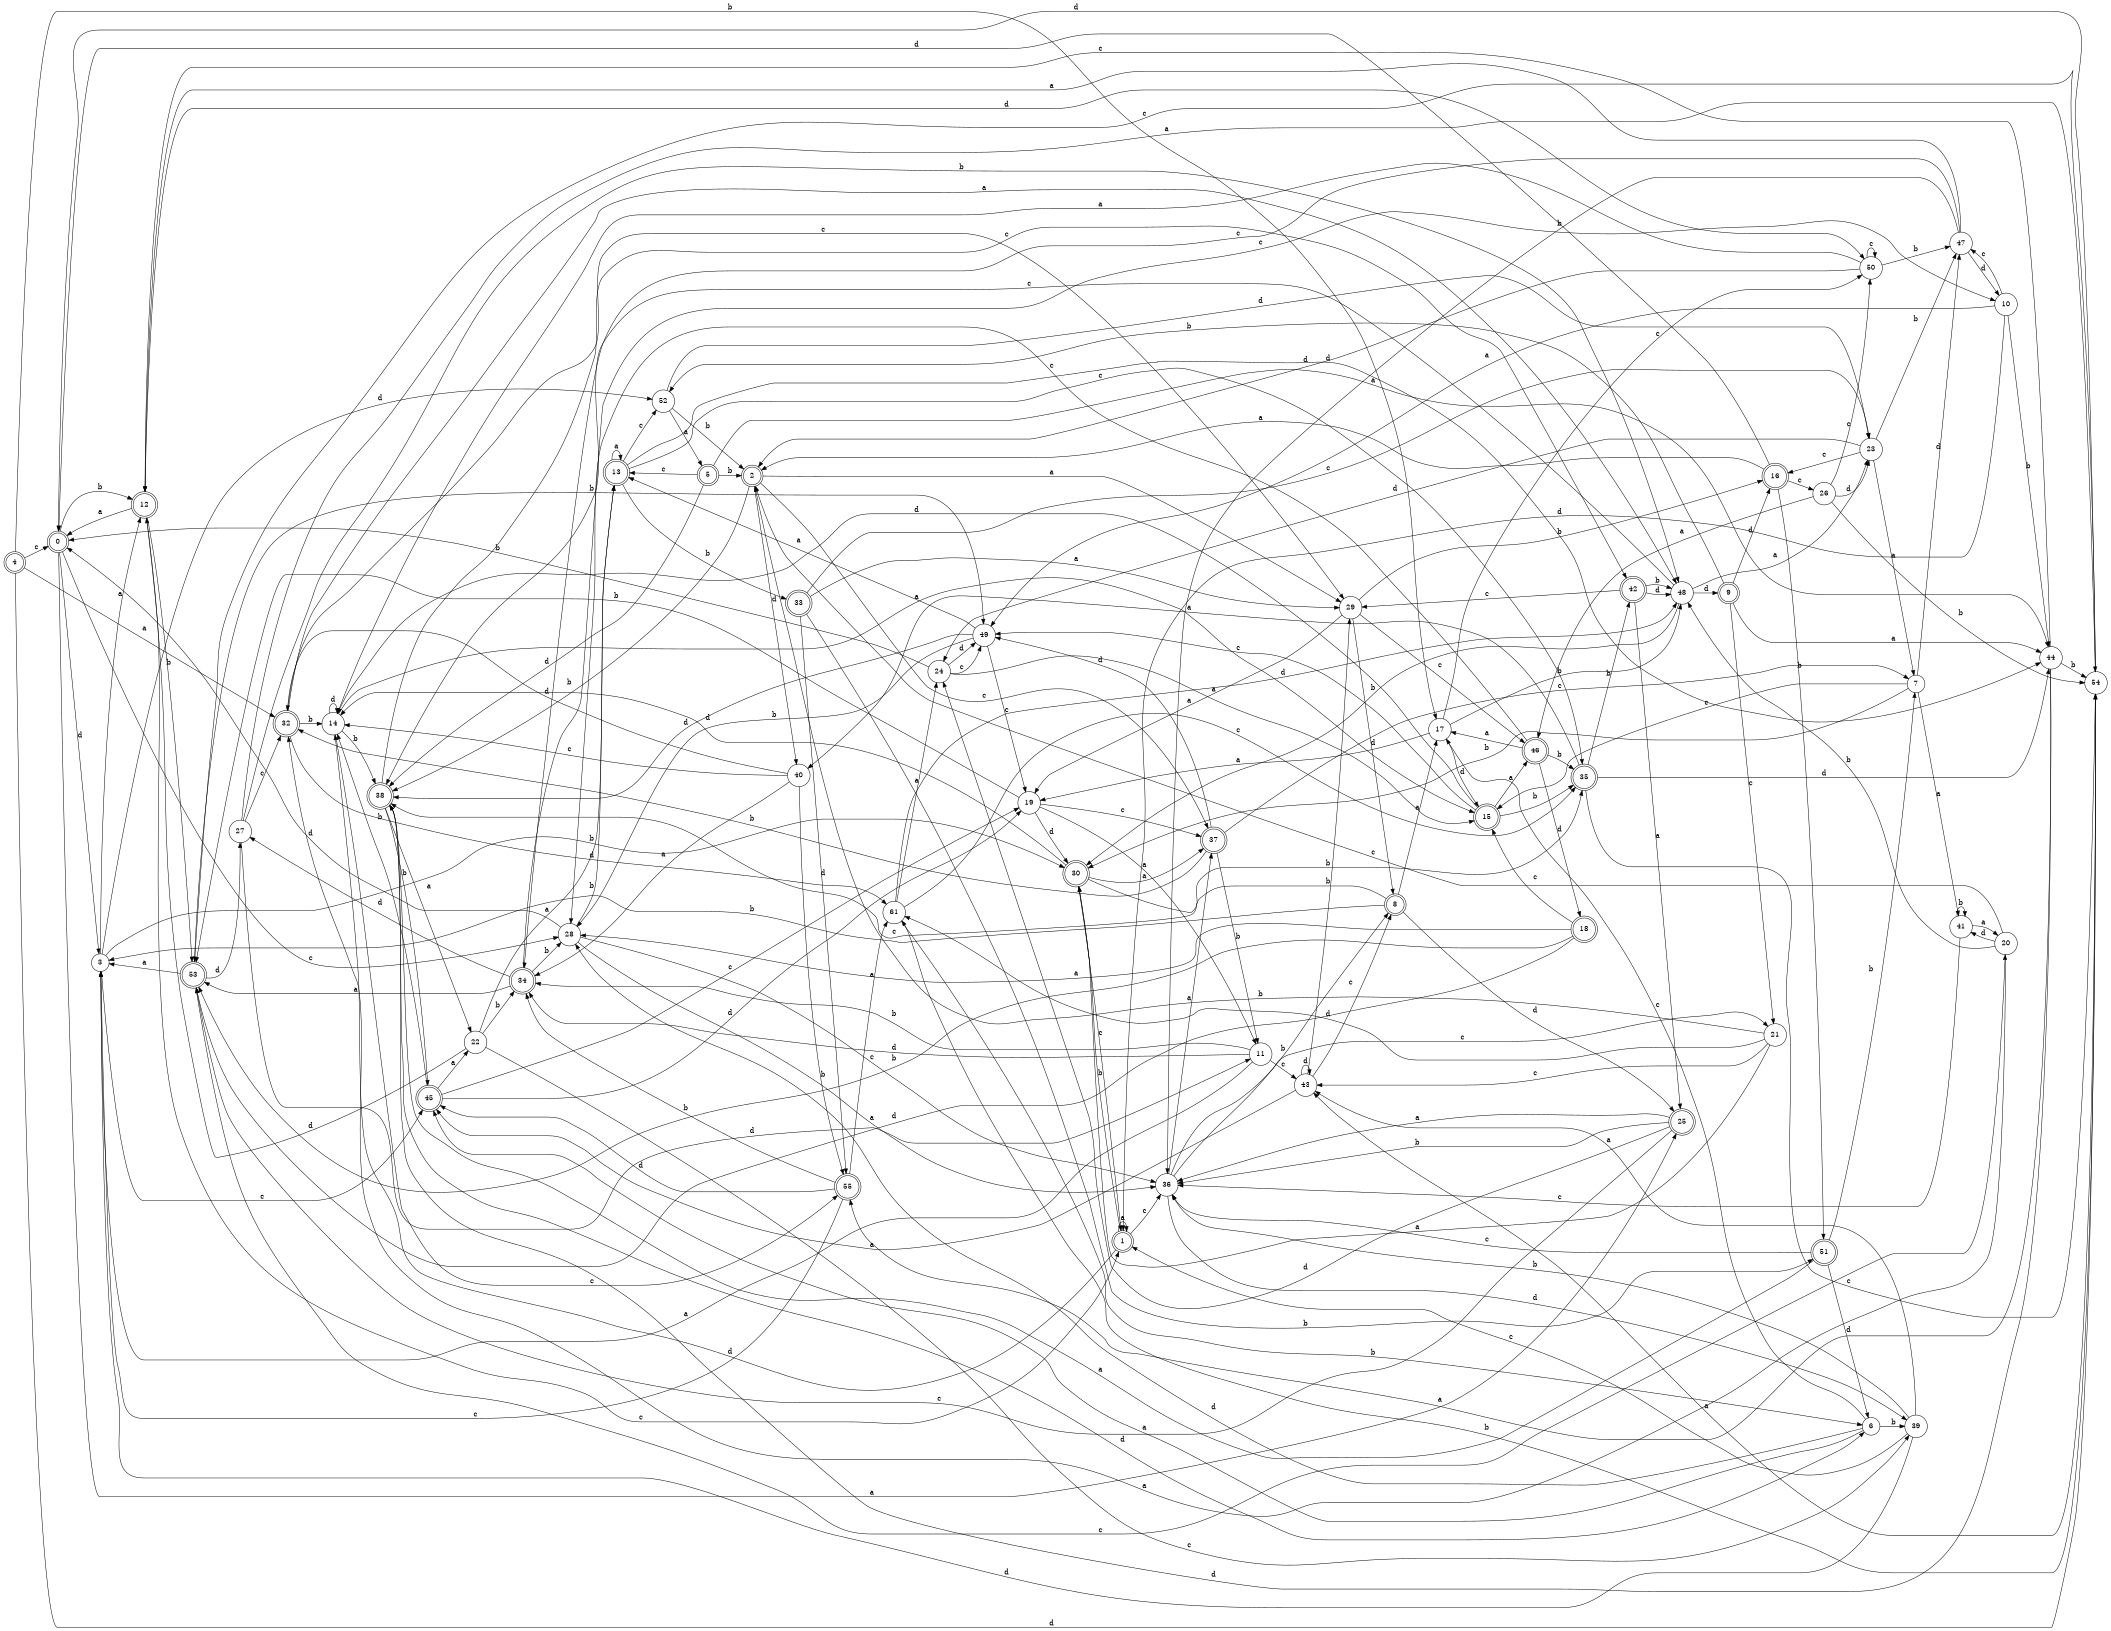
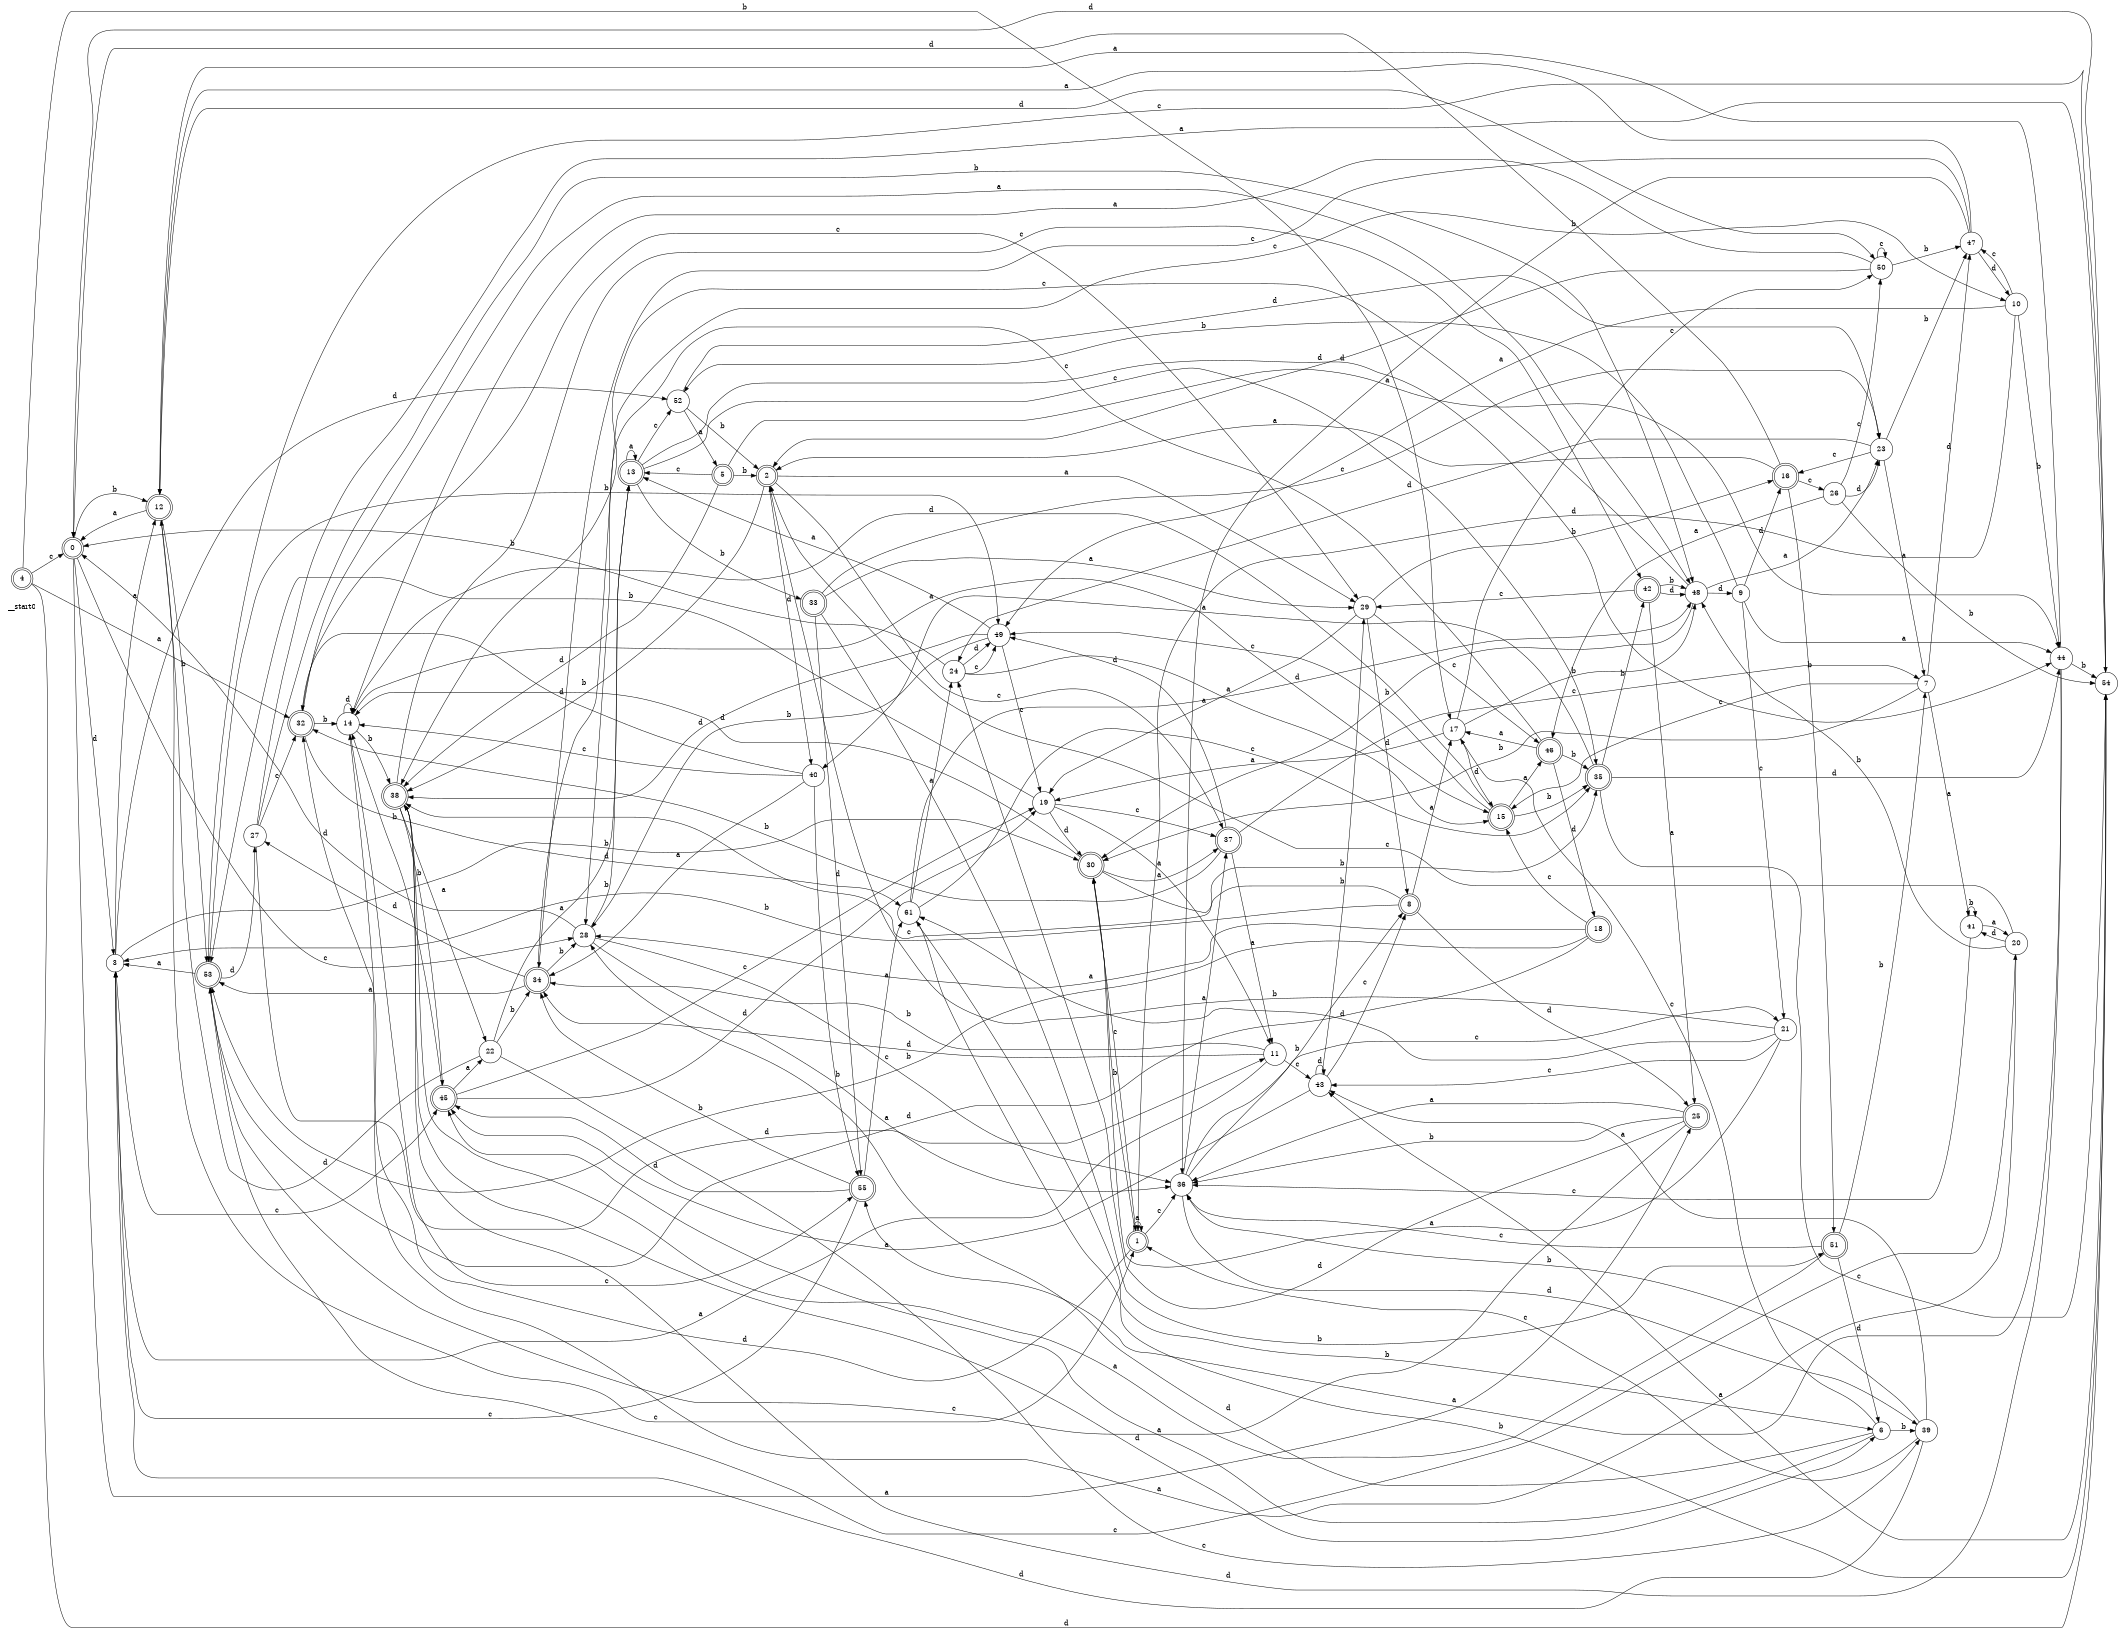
(1101, 49) -> (1115, 49)
(1729, 593) -> (1741, 593)
none -> (22, 607)
(1238, 937) -> (1253, 943)
